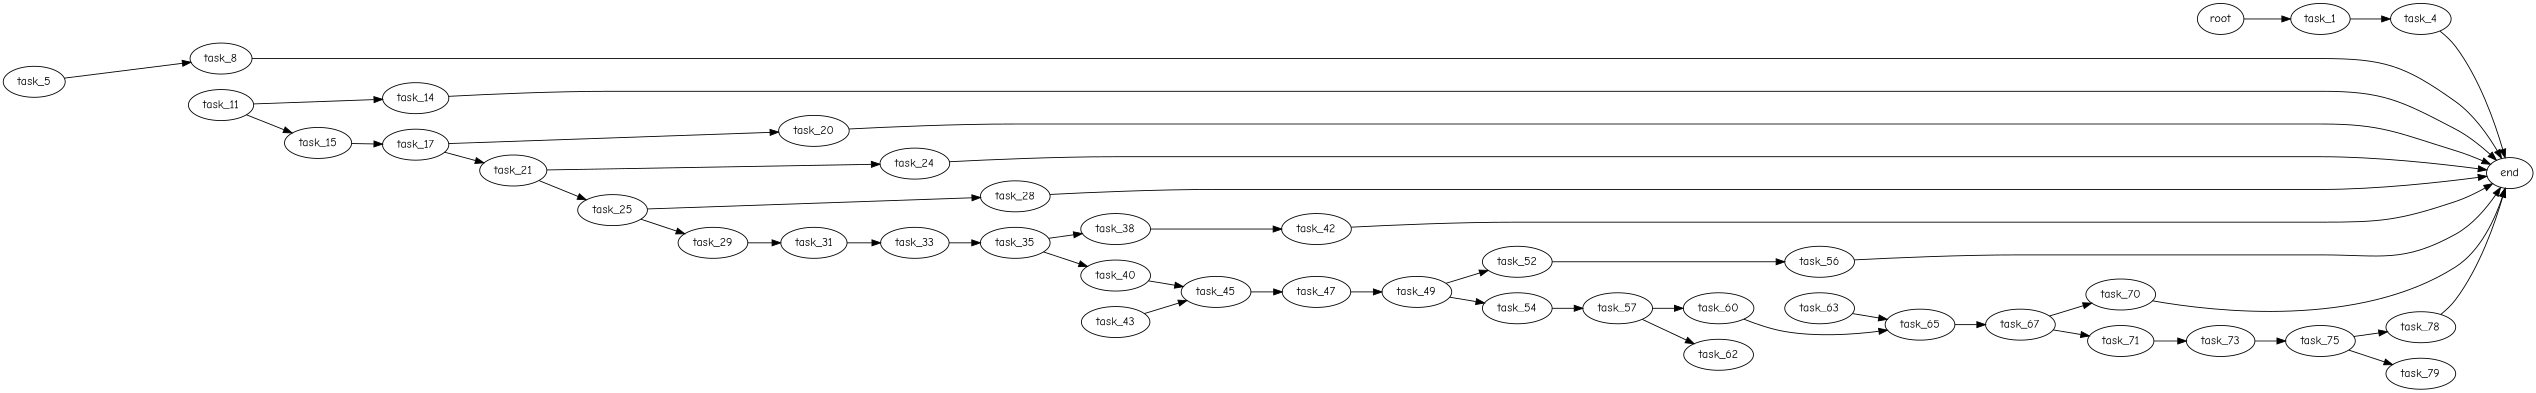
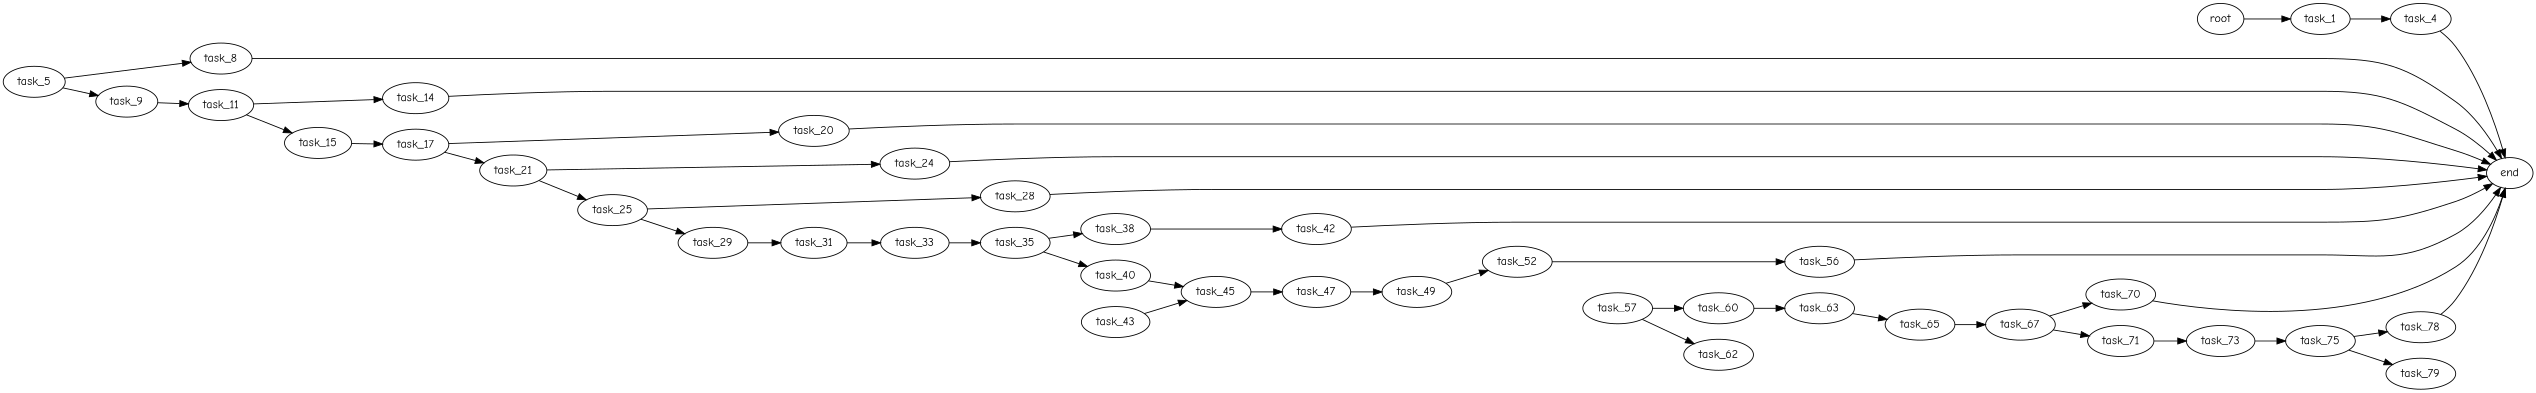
none -> (127, 102)
(1517, 308) -> none
(1810, 334) -> (1765, 308)
